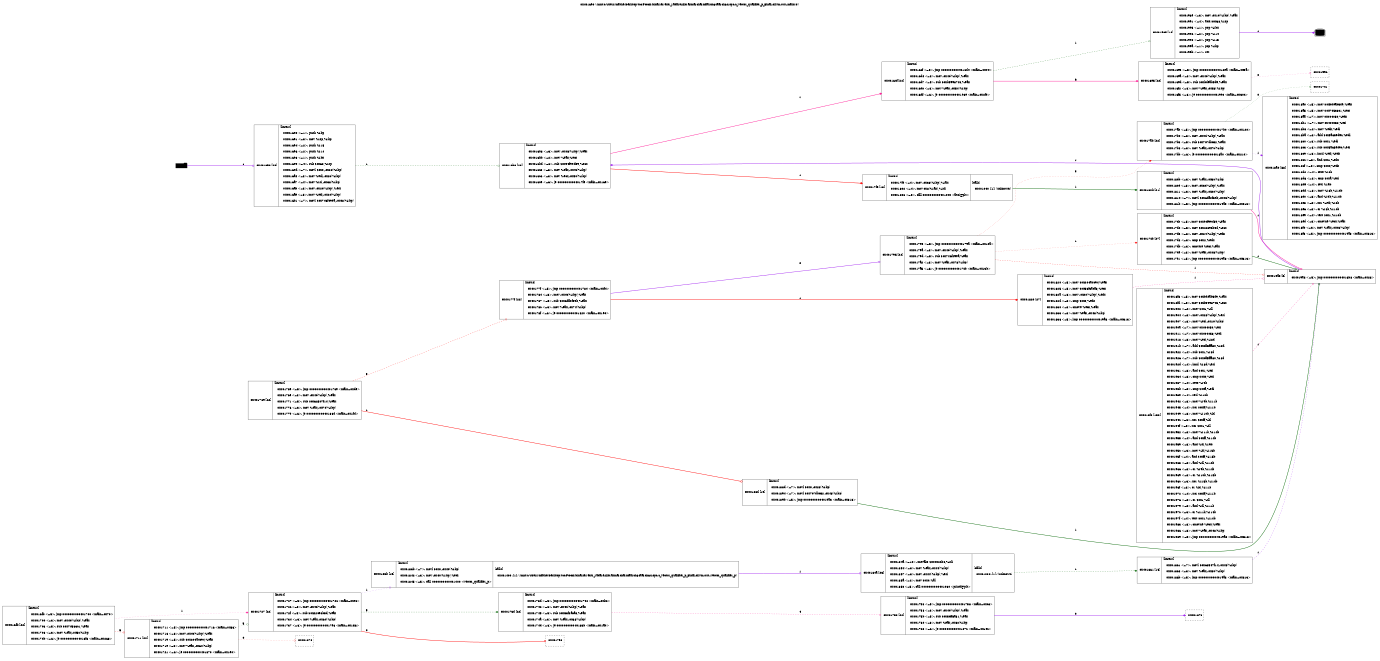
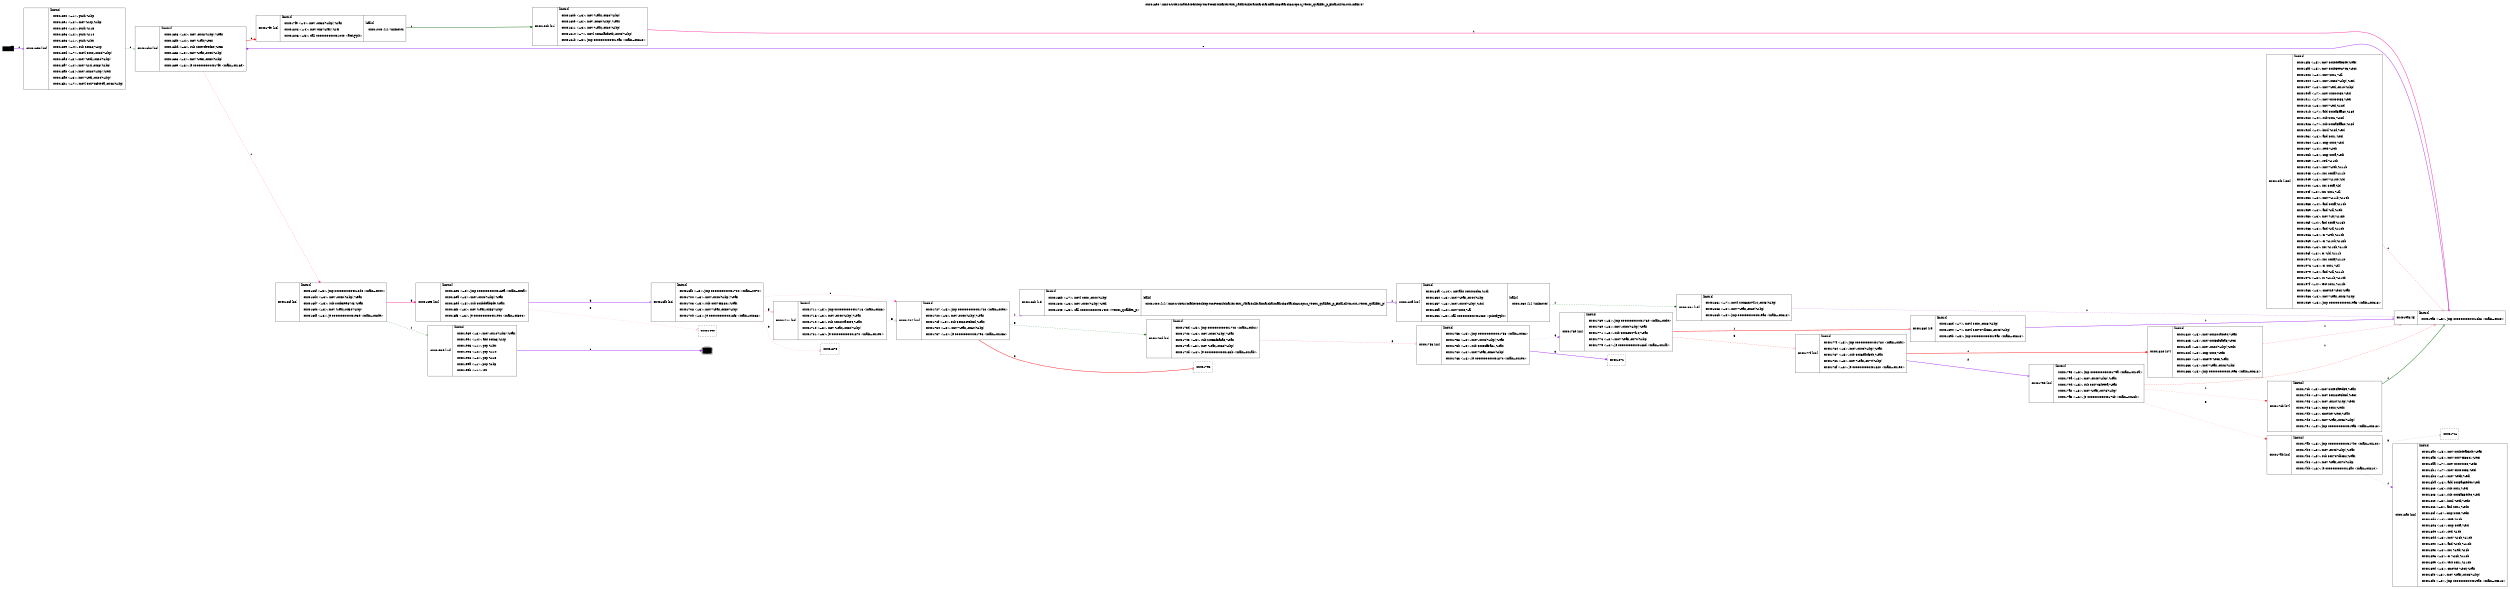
(745, 124) -> (261, 176)
none -> (589, 302)
none -> (1544, 338)
(1189, 551) -> (2209, 323)
(266, 640) -> (784, 347)
